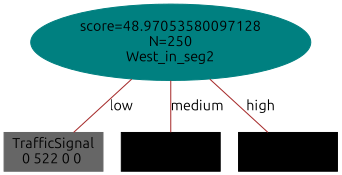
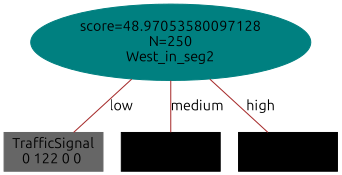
(54, 152) -> (54, 152)
